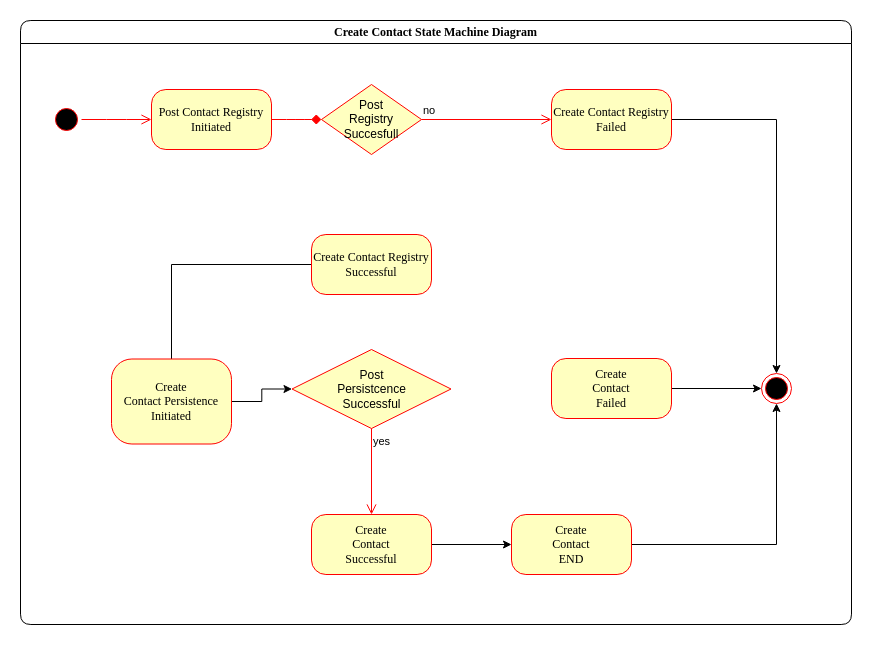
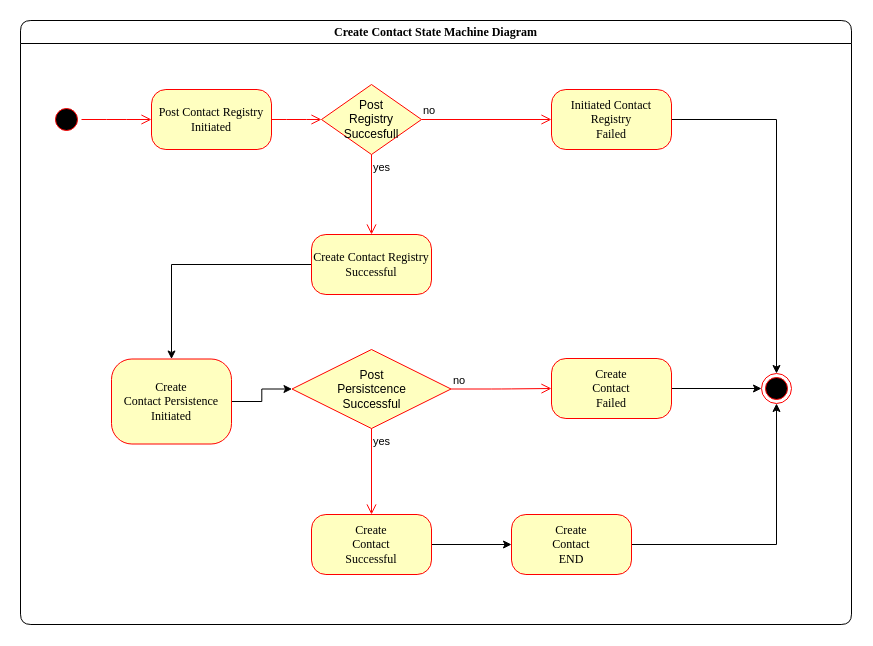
(311, 120) -> (314, 120)
(612, 120) -> (612, 120)
none -> (372, 193)
(172, 354) -> (172, 351)
none -> (499, 389)
